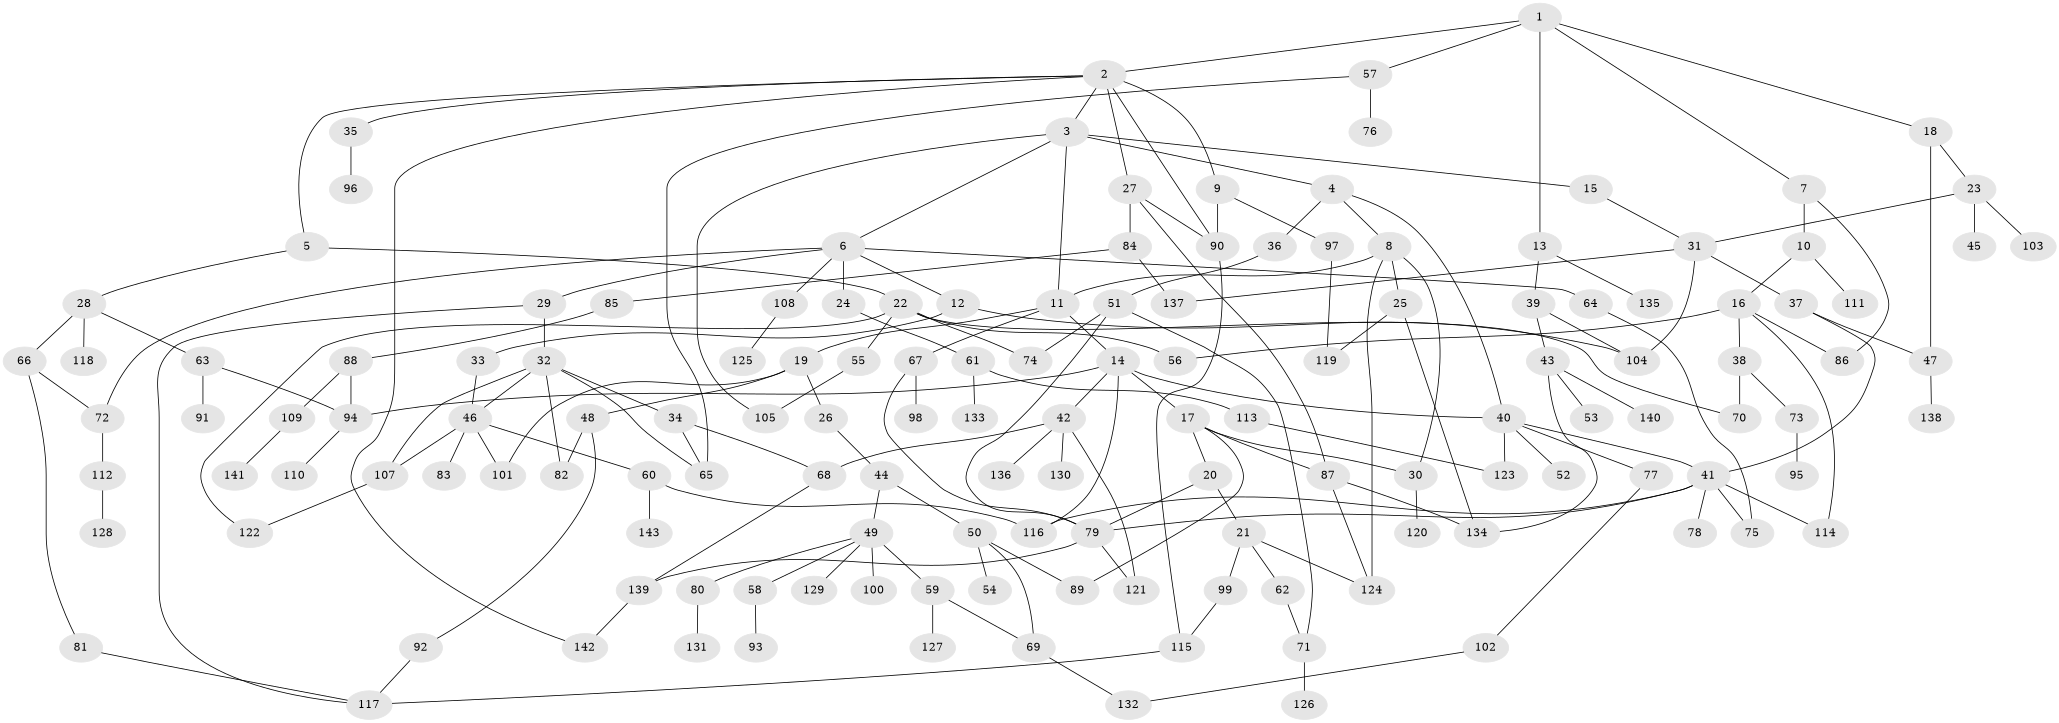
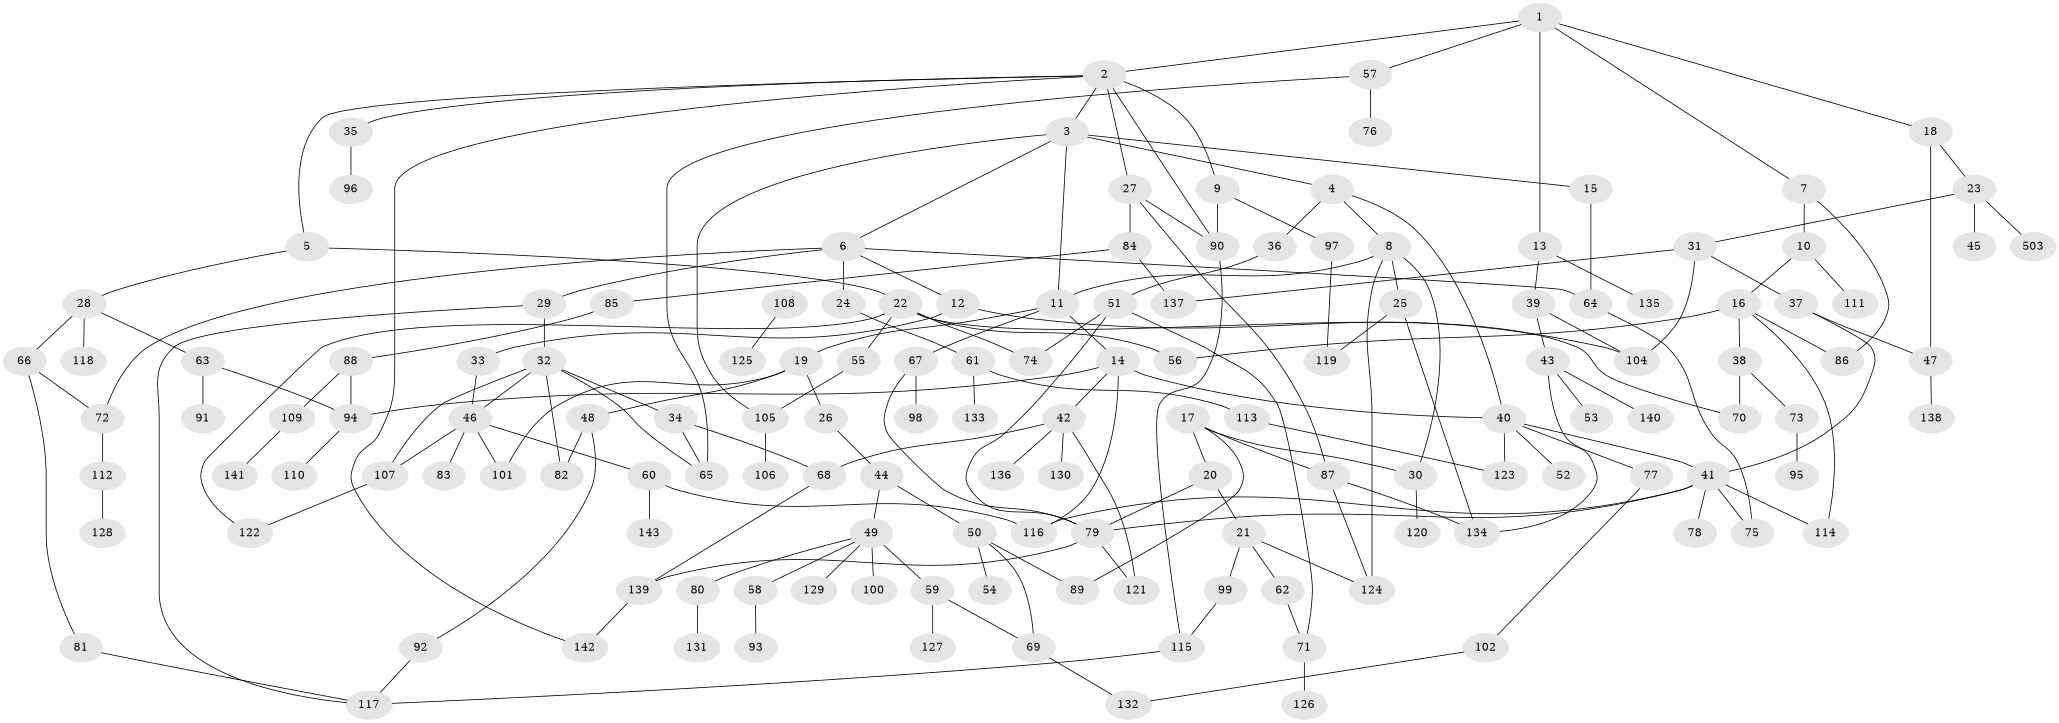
(1643, 218) -> (1591, 247)
(2033, 247) -> (2033, 247)
(816, 274) -> none
(1149, 387) -> none
none -> (766, 476)
